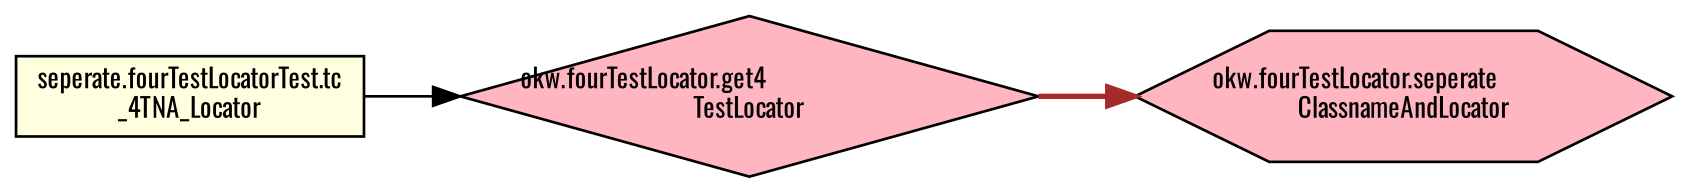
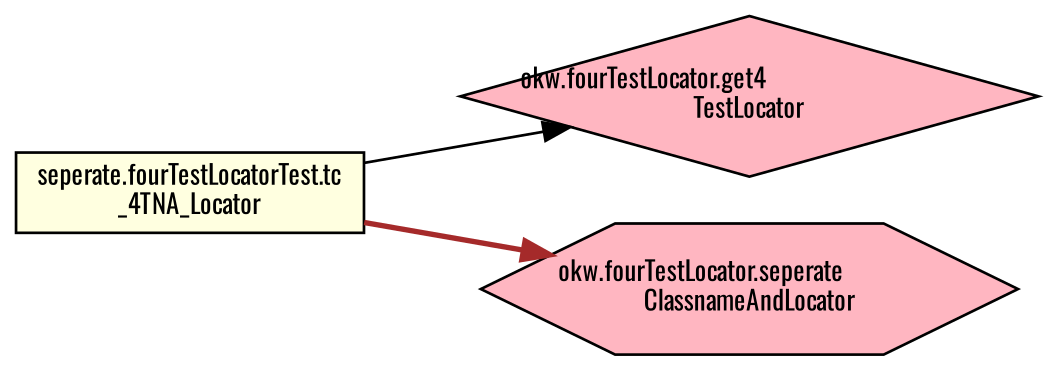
(1073, 96) -> (444, 236)
